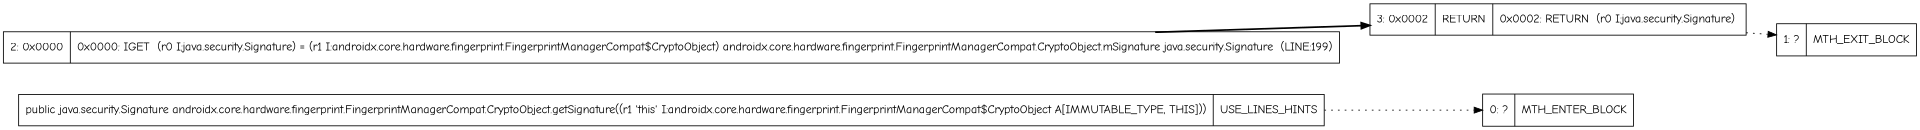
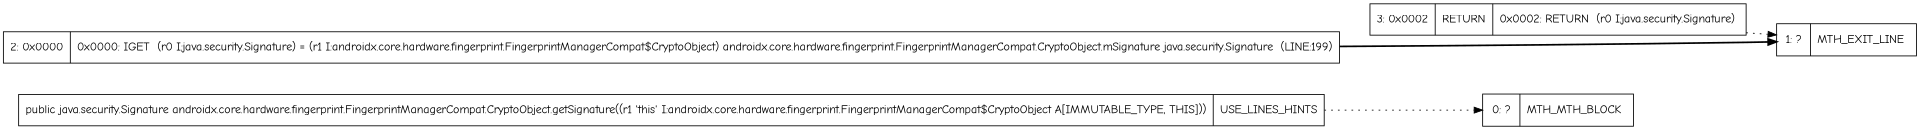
(1258, 29) -> (1554, 45)
(1861, 39) -> (1861, 39)
(1574, 110) -> (1574, 110)
